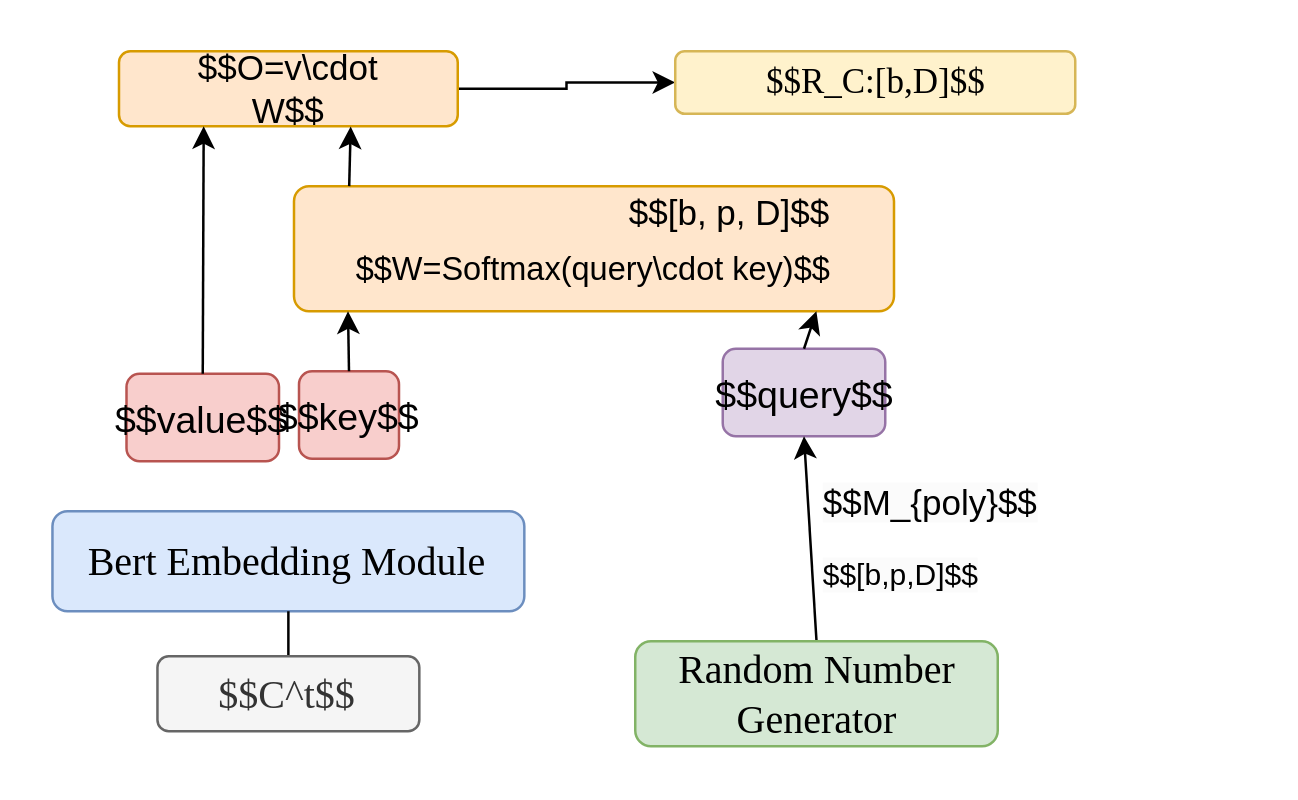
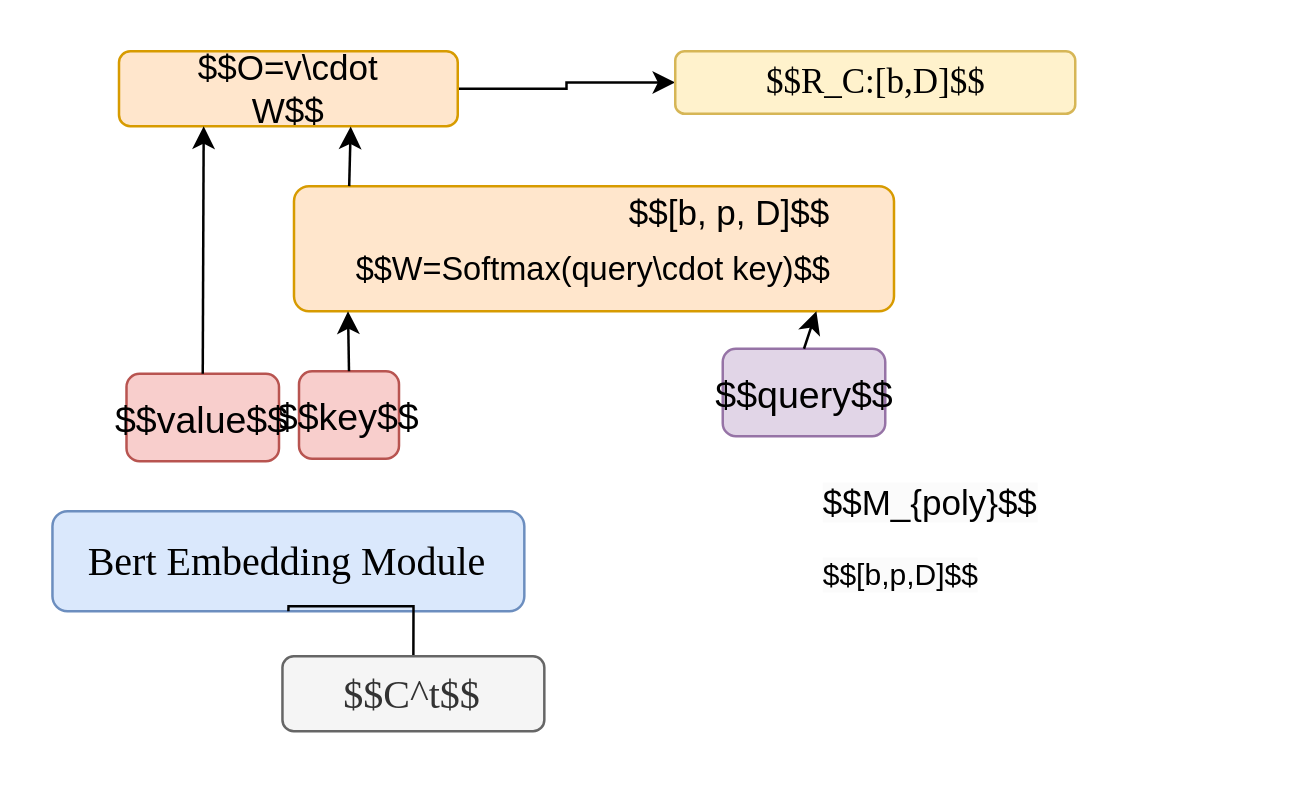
(811, 547) -> none
(288, 694) -> (413, 694)
(816, 694) -> none
